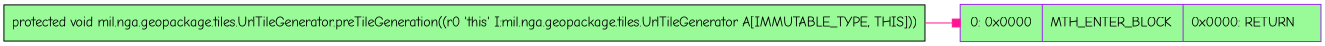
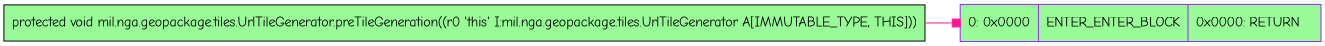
(1111, 22) -> (1113, 22)
